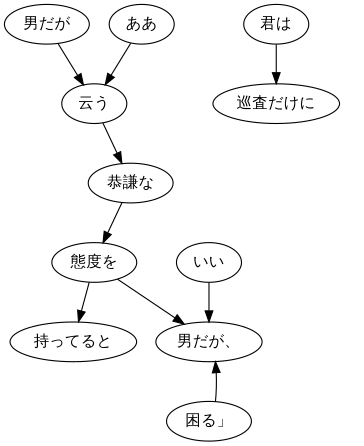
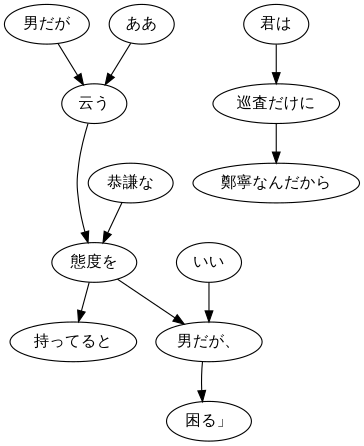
(110, 138) -> (77, 178)
none -> (276, 183)
(216, 387) -> (202, 376)
